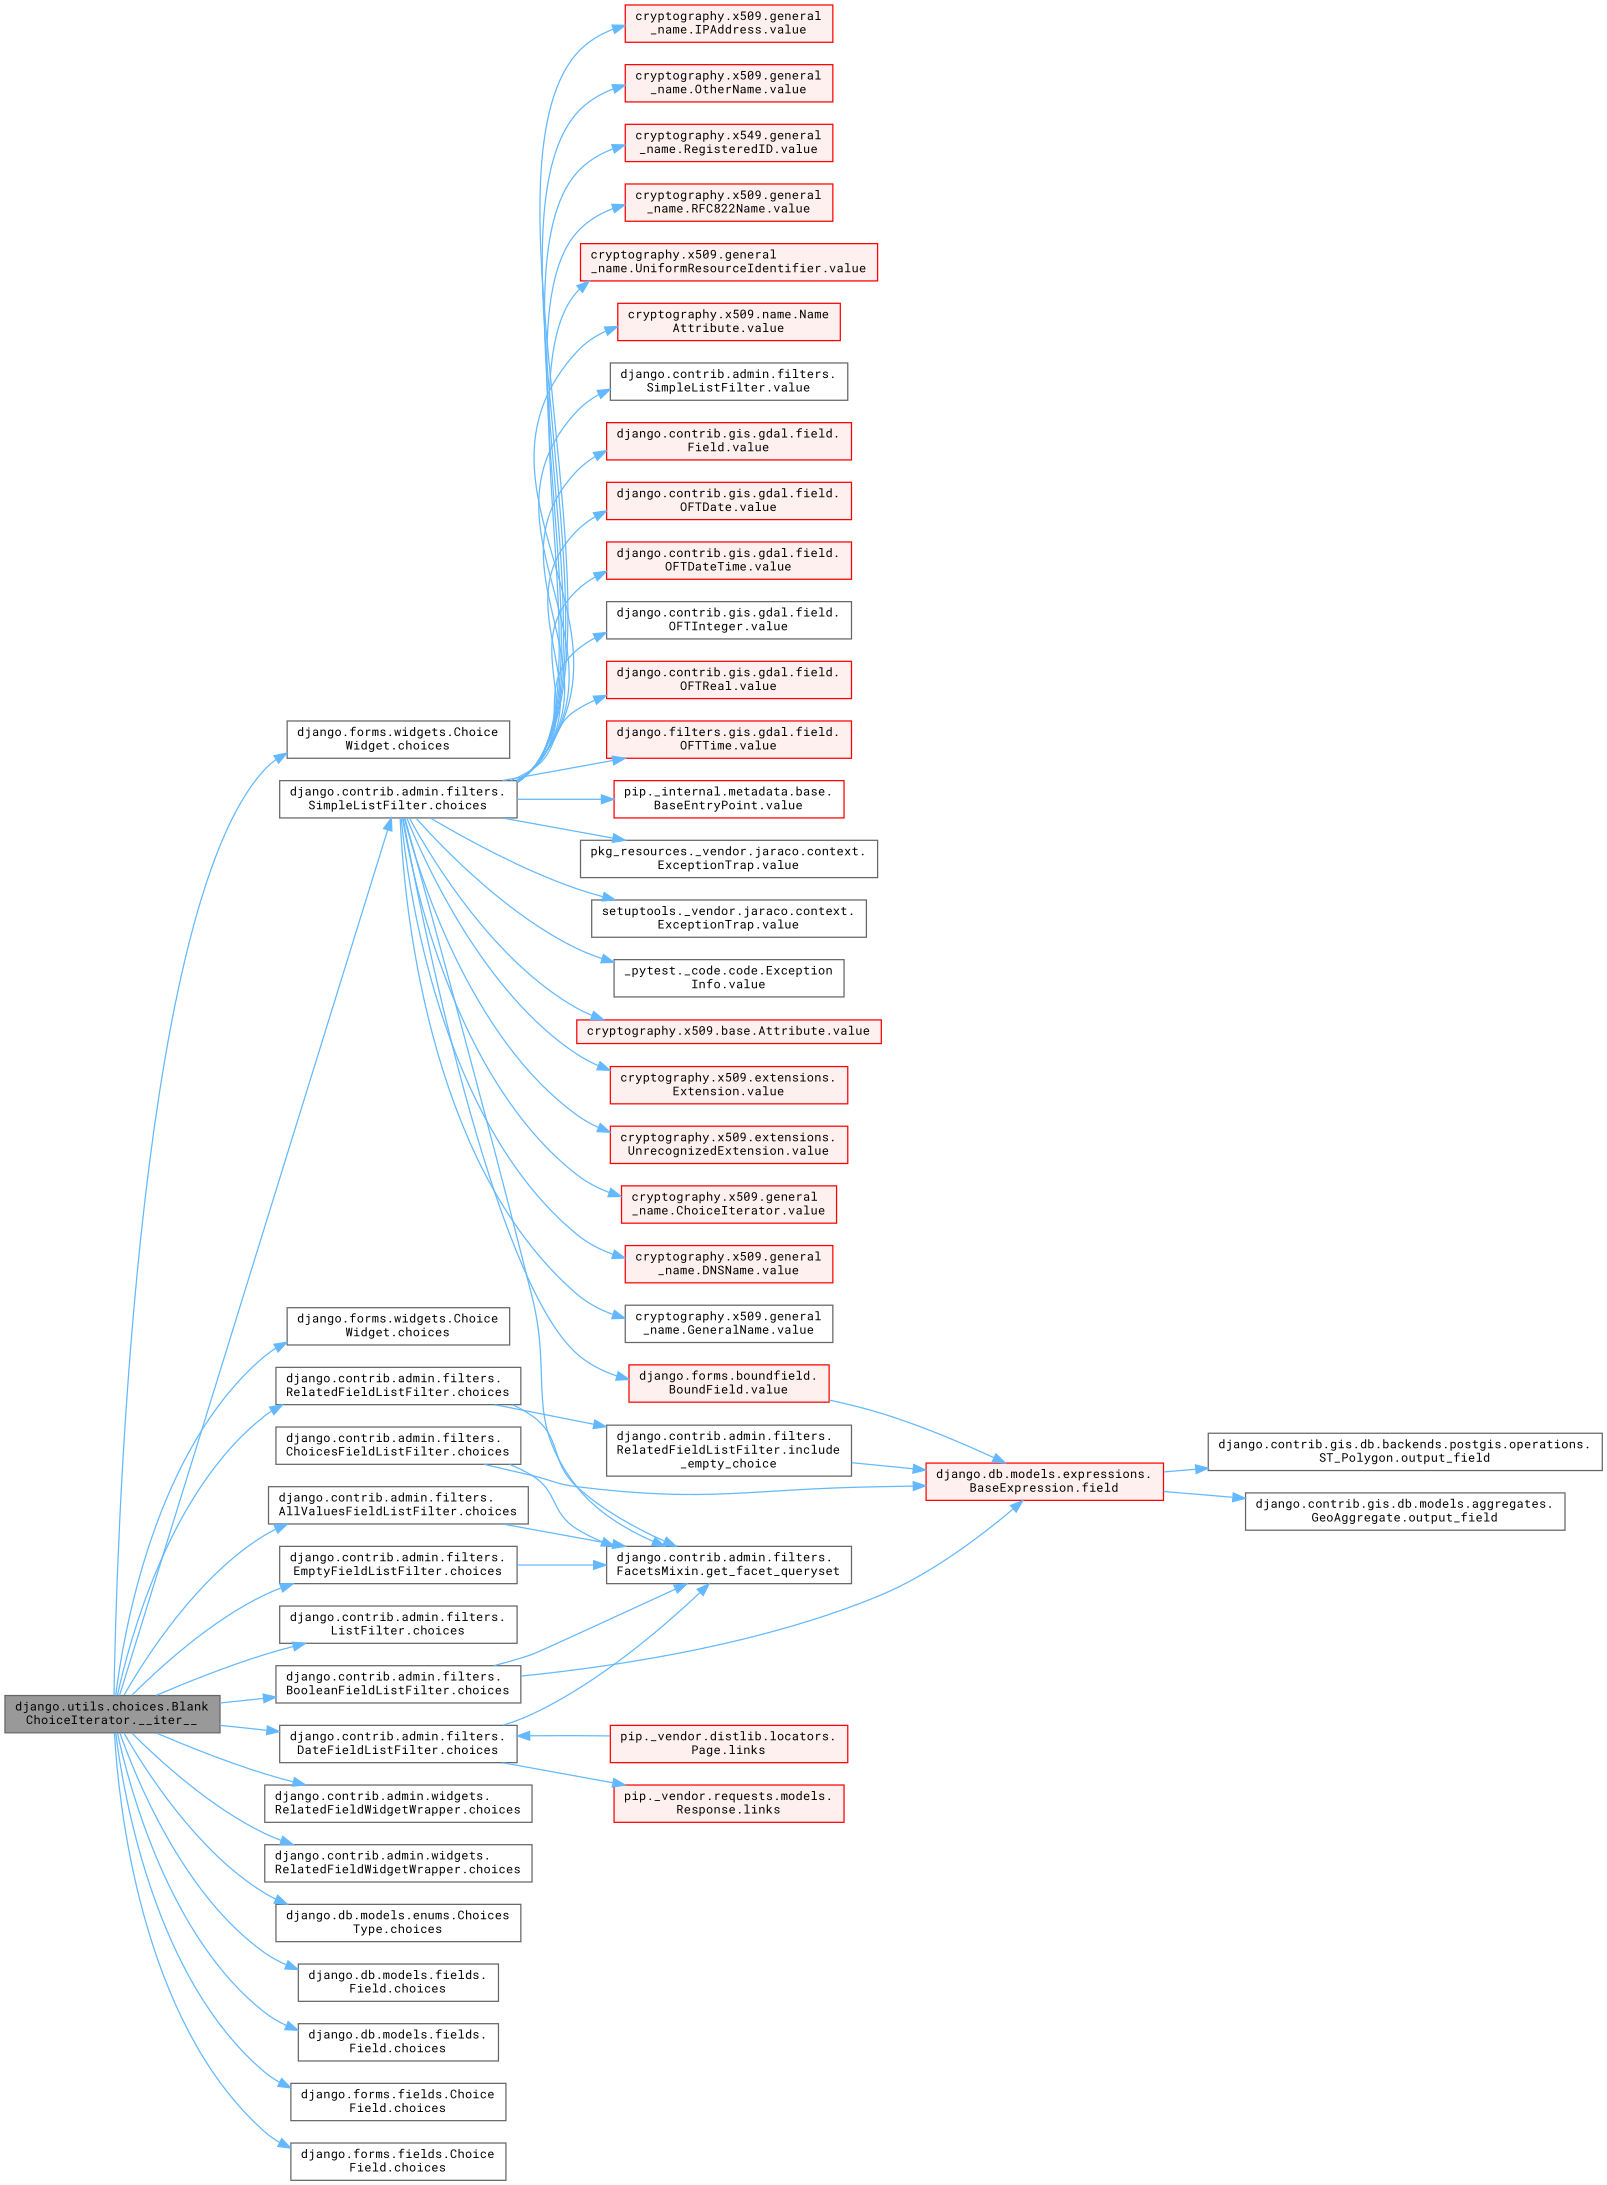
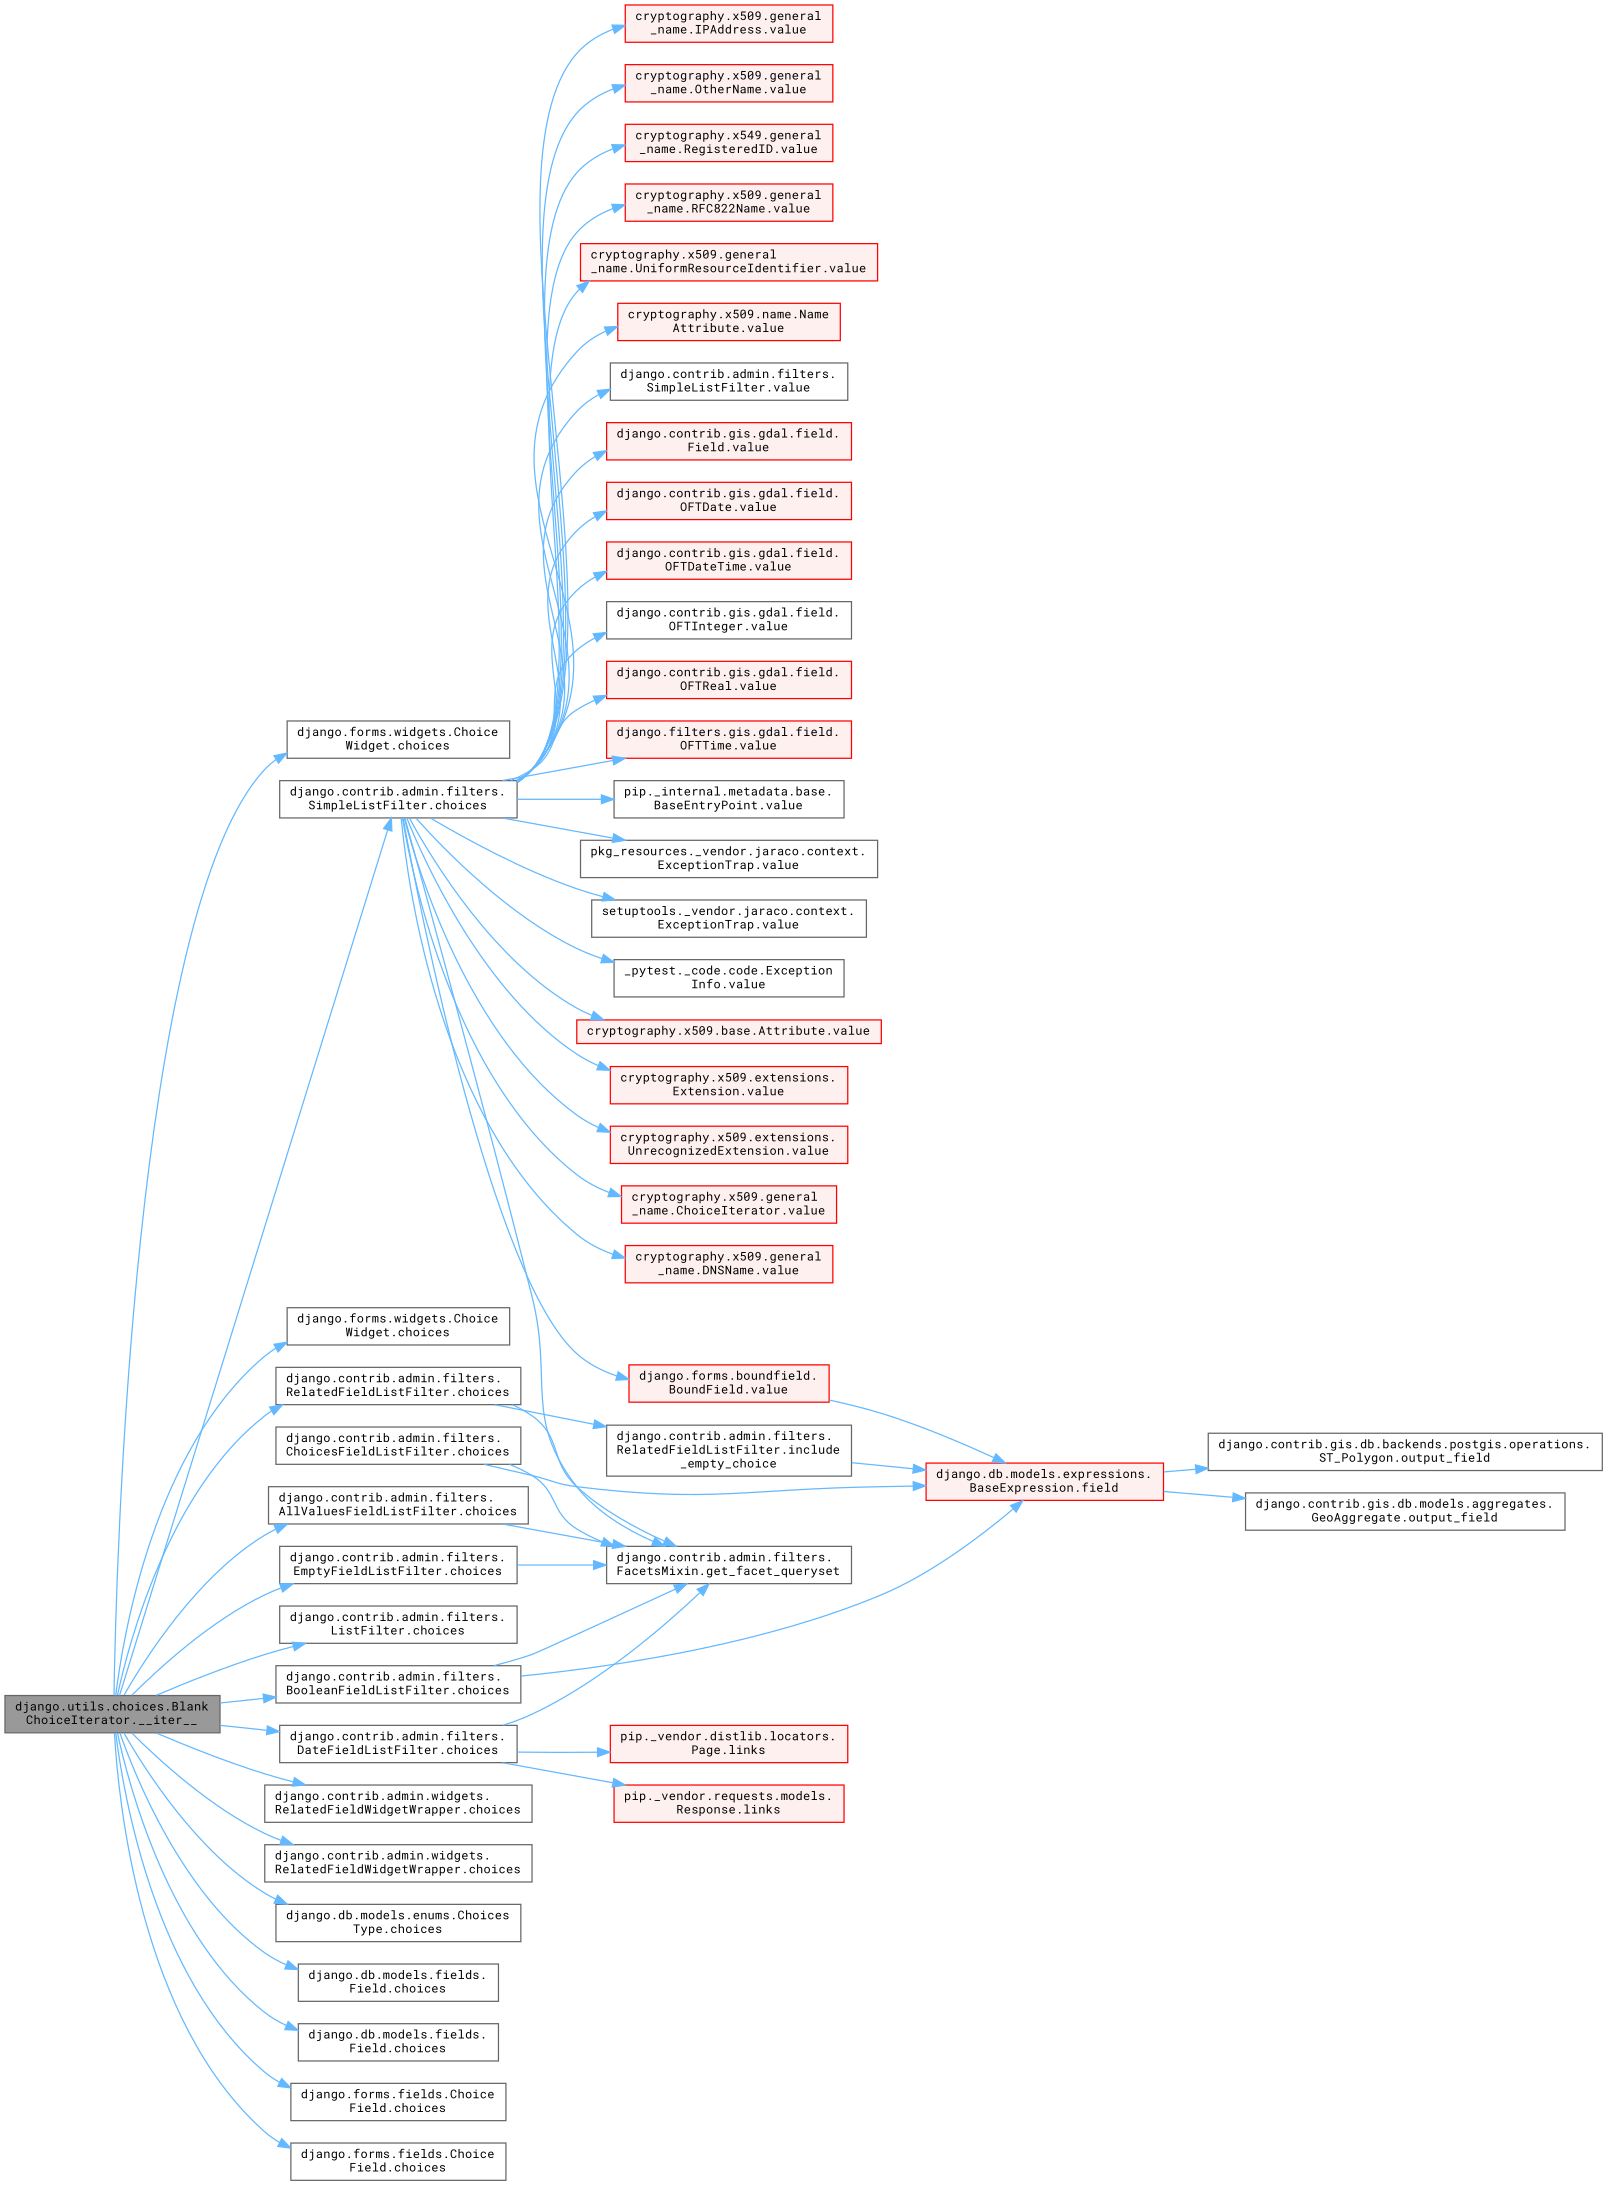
(729, 799) -> (729, 799)
(729, 1324) -> none
(570, 1736) -> (557, 1752)
